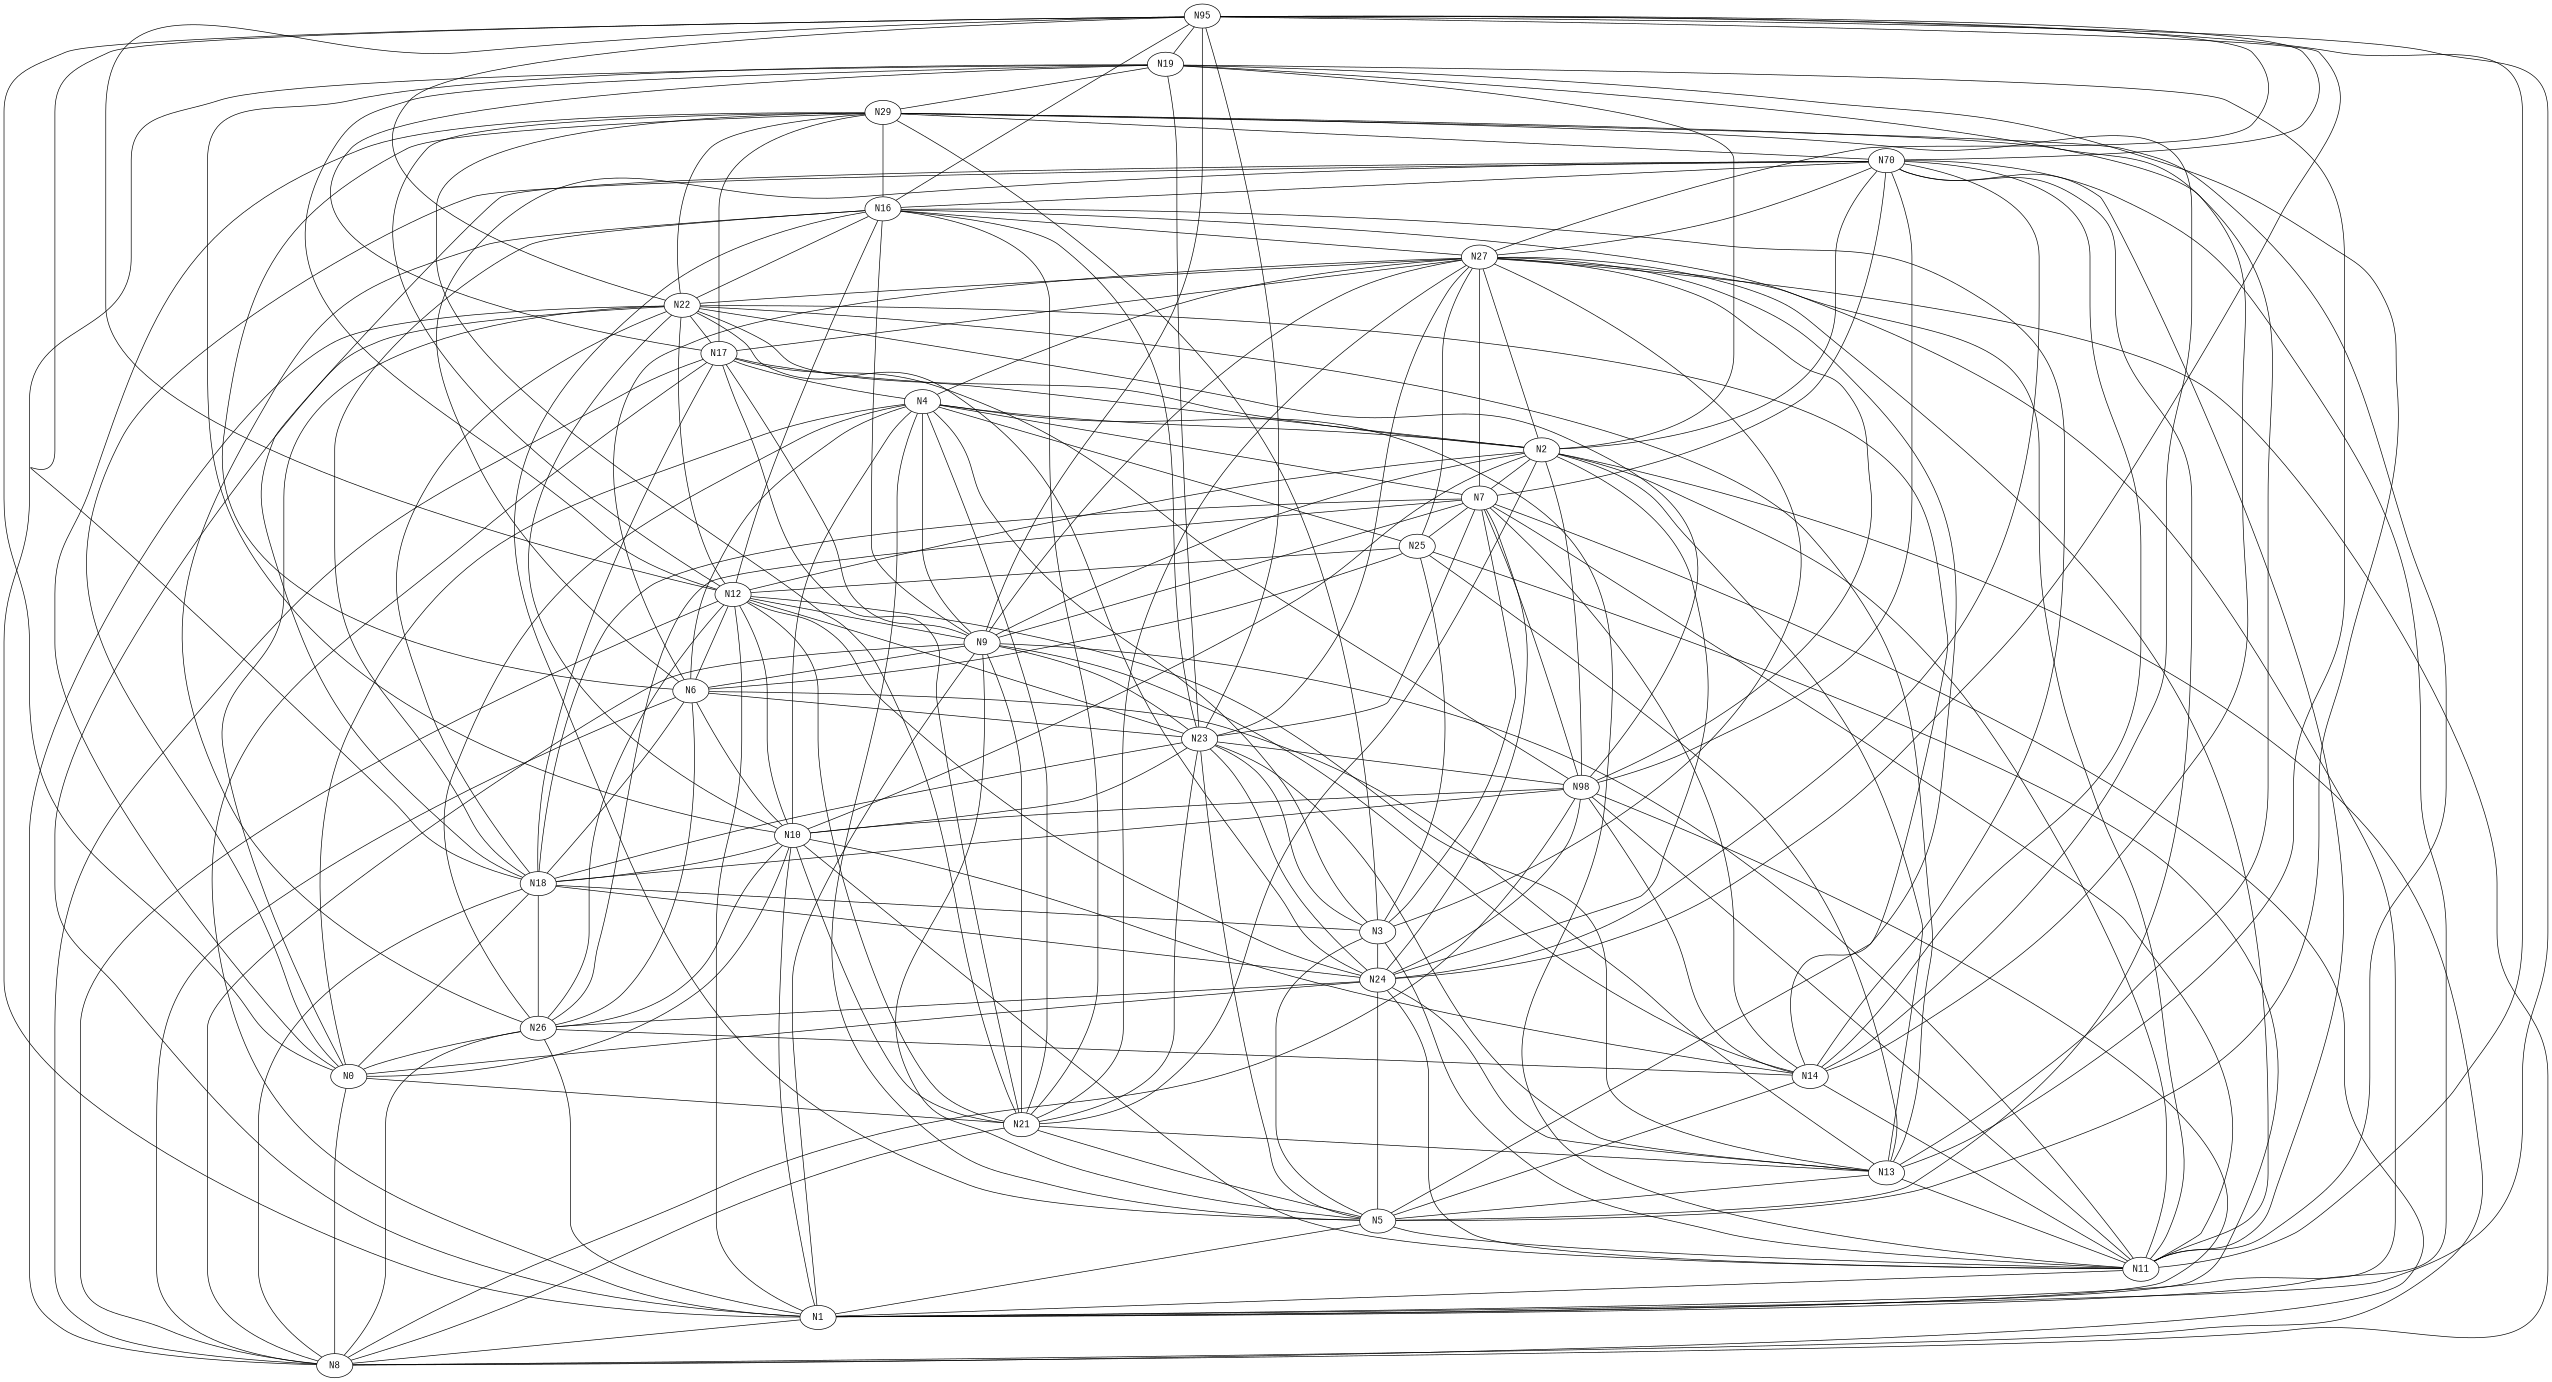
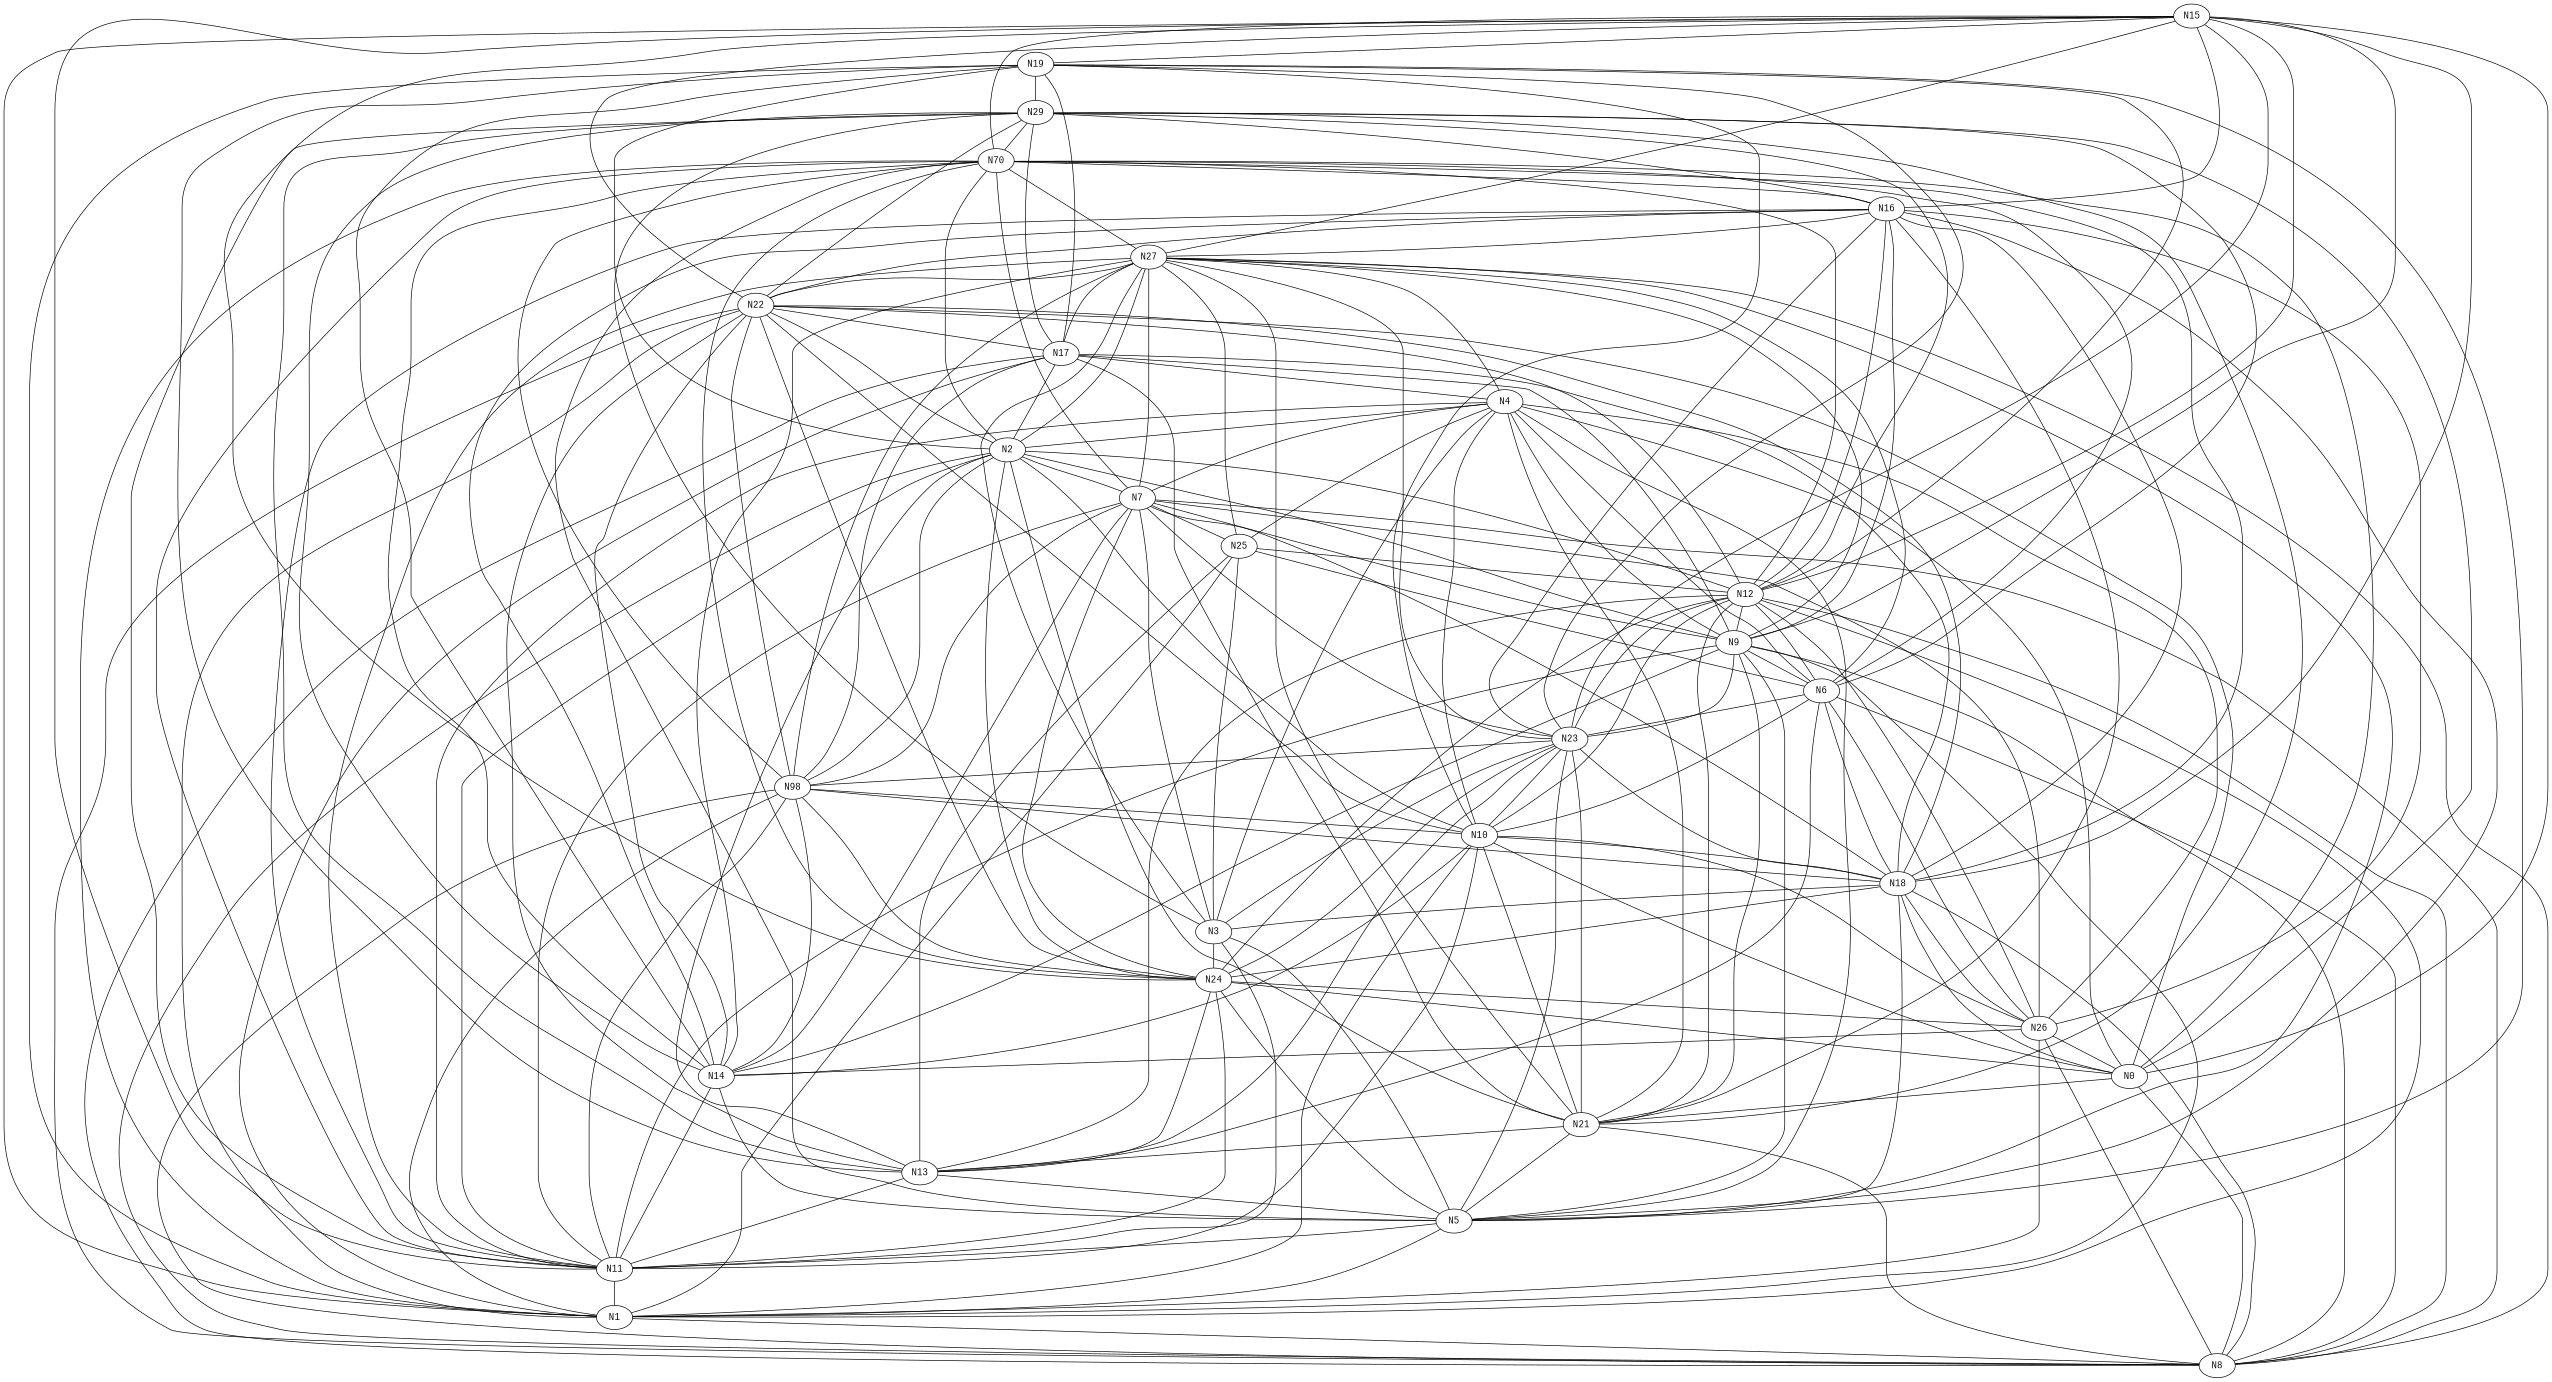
(1202, 16) -> (2192, 16)
none -> (1607, 189)
none -> (1879, 1171)
(2380, 1264) -> (733, 529)
